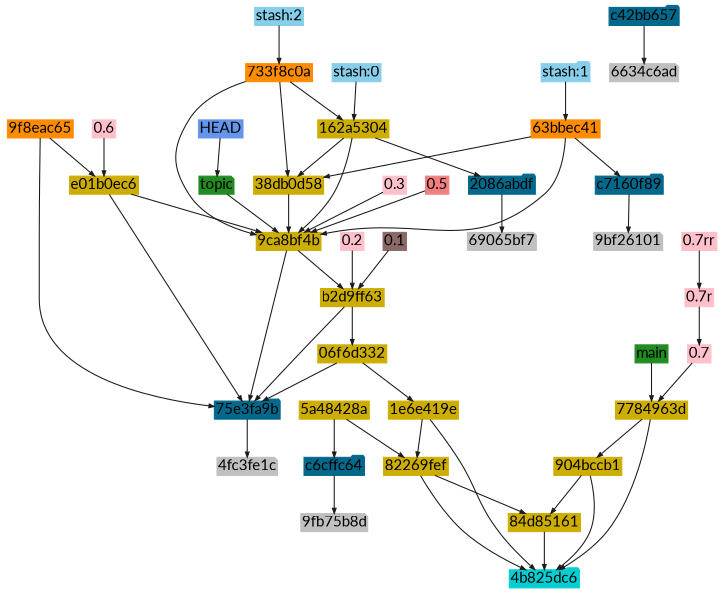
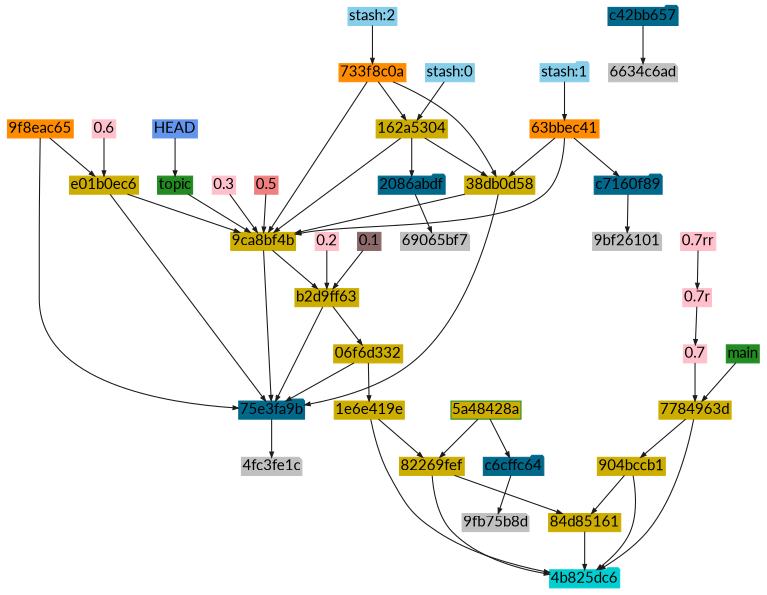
(216, 185) -> (175, 185)
none -> (440, 333)
(334, 410) -> (486, 410)
